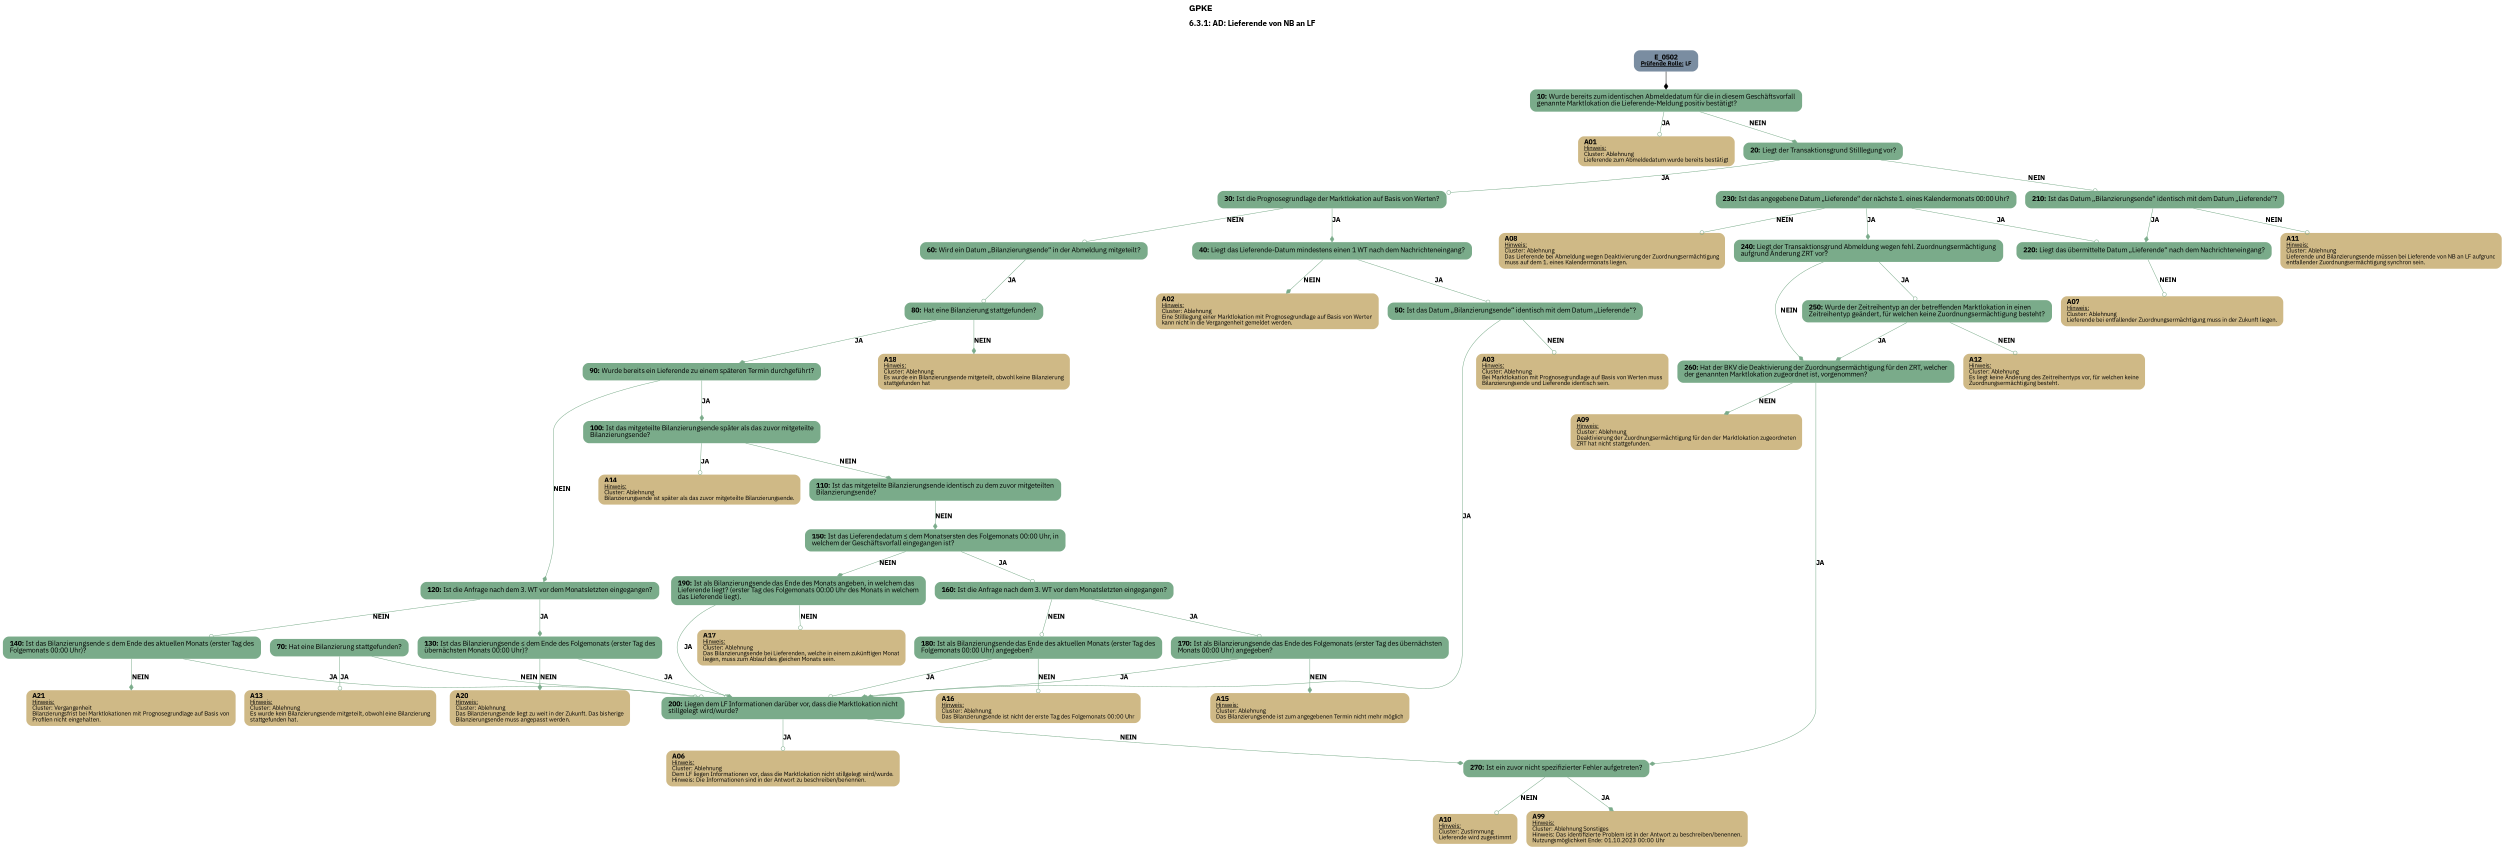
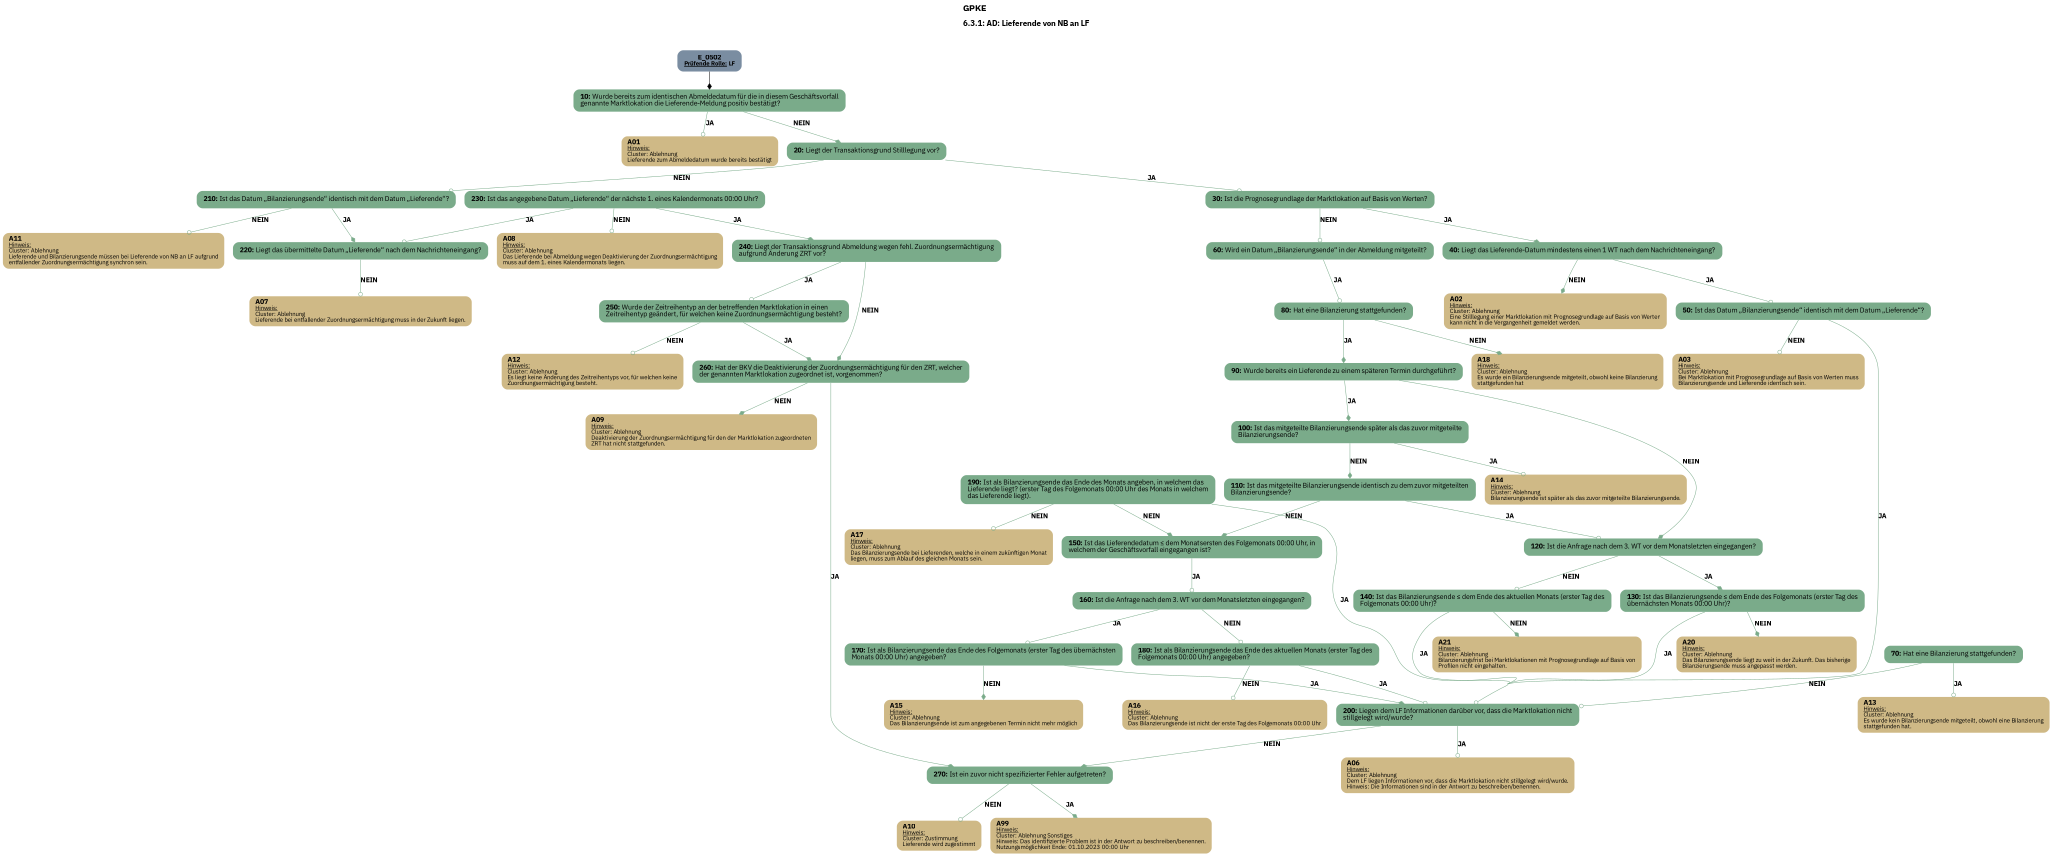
none -> (1501, 519)
(874, 563) -> (1140, 519)
(62, 708) -> (1463, 654)
